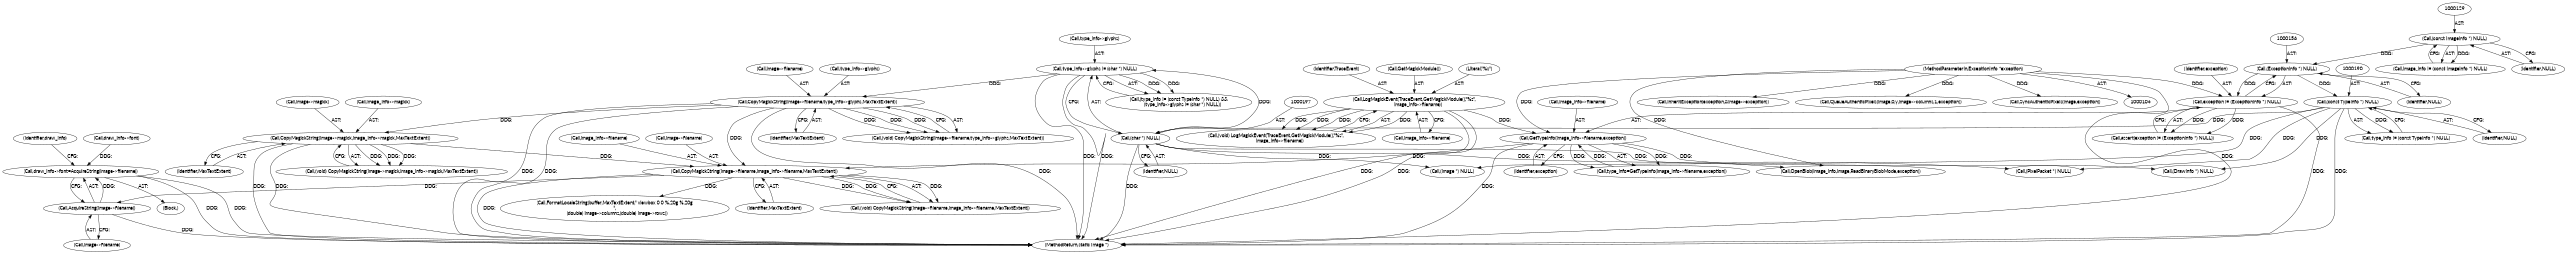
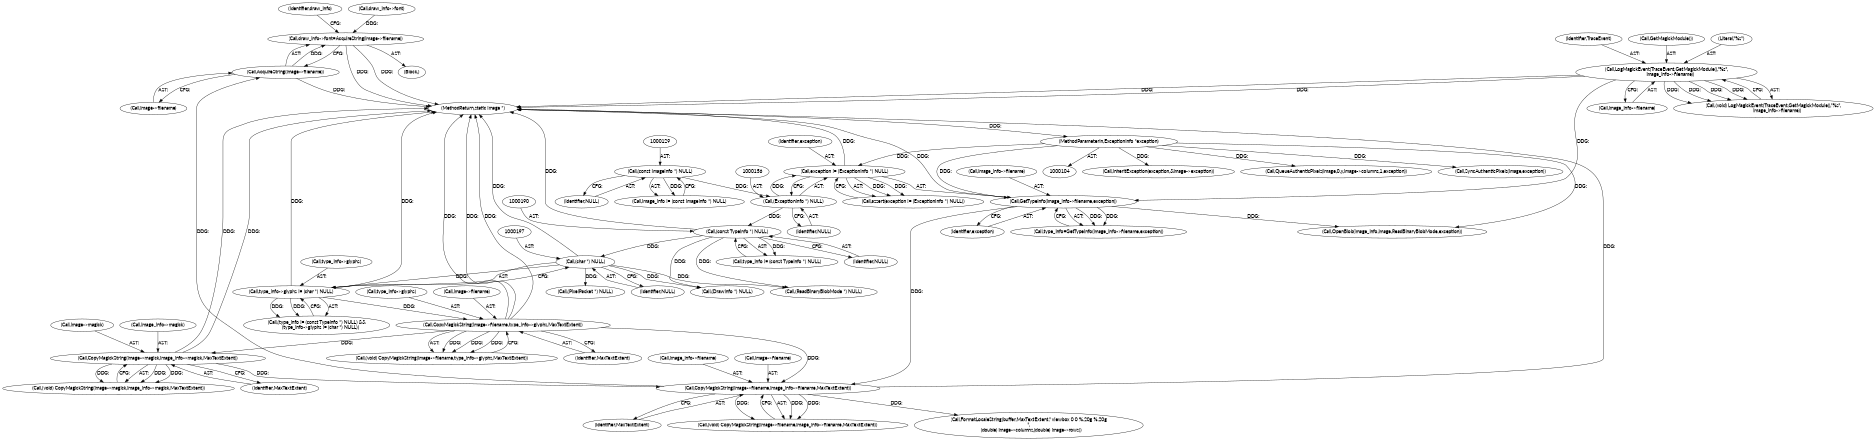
(1601, 157) -> (1062, 217)
(2215, 161) -> none
(1452, 172) -> (824, 292)
(1888, 217) -> (859, 120)
